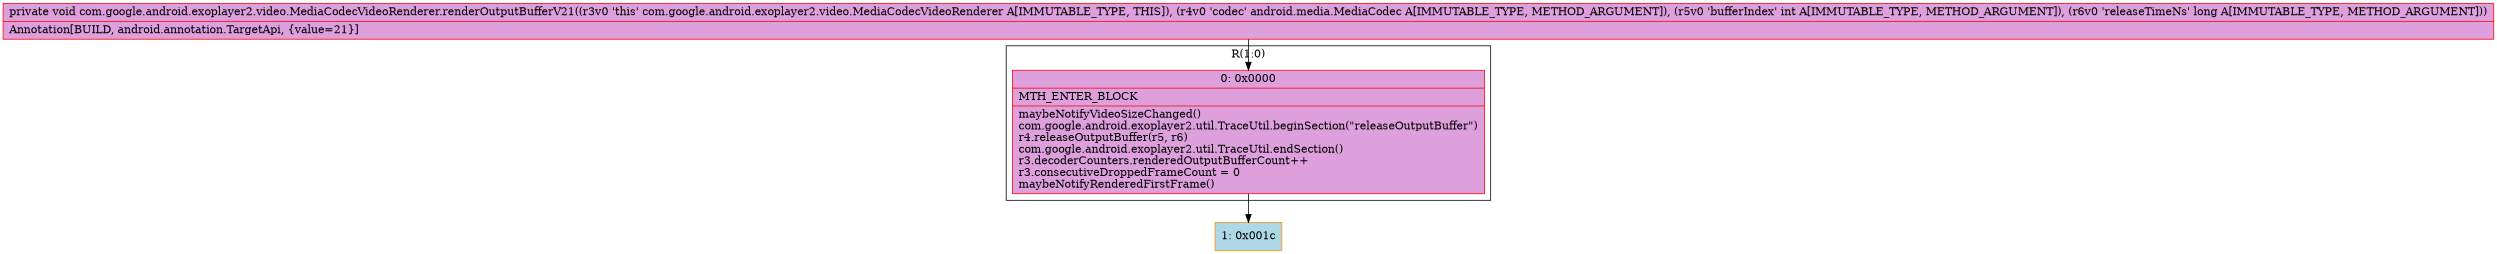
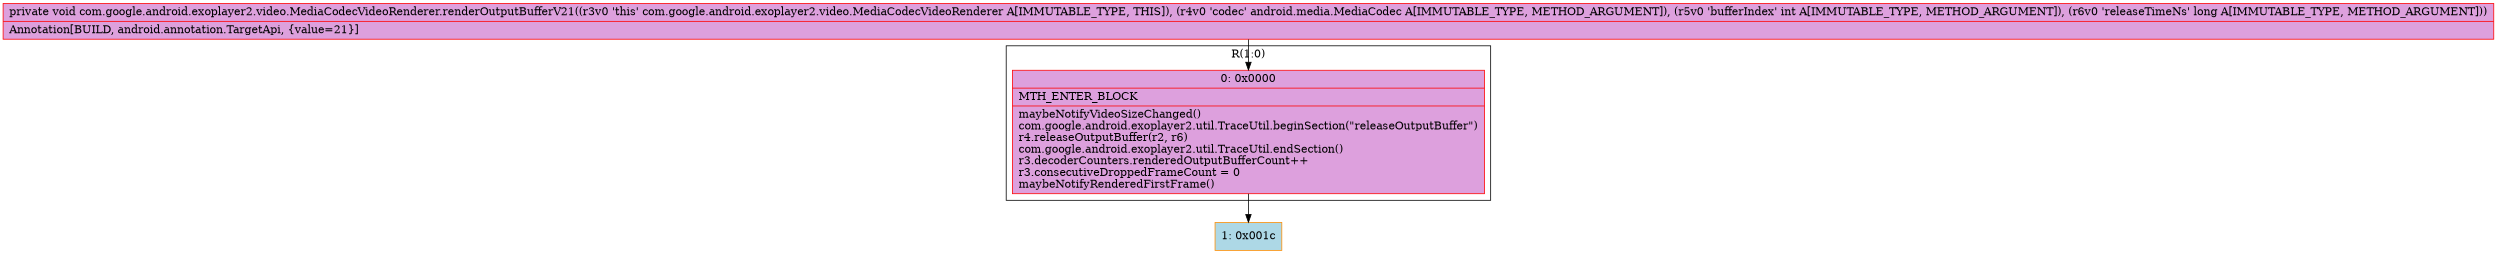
(1103, 138) -> (1103, 138)
